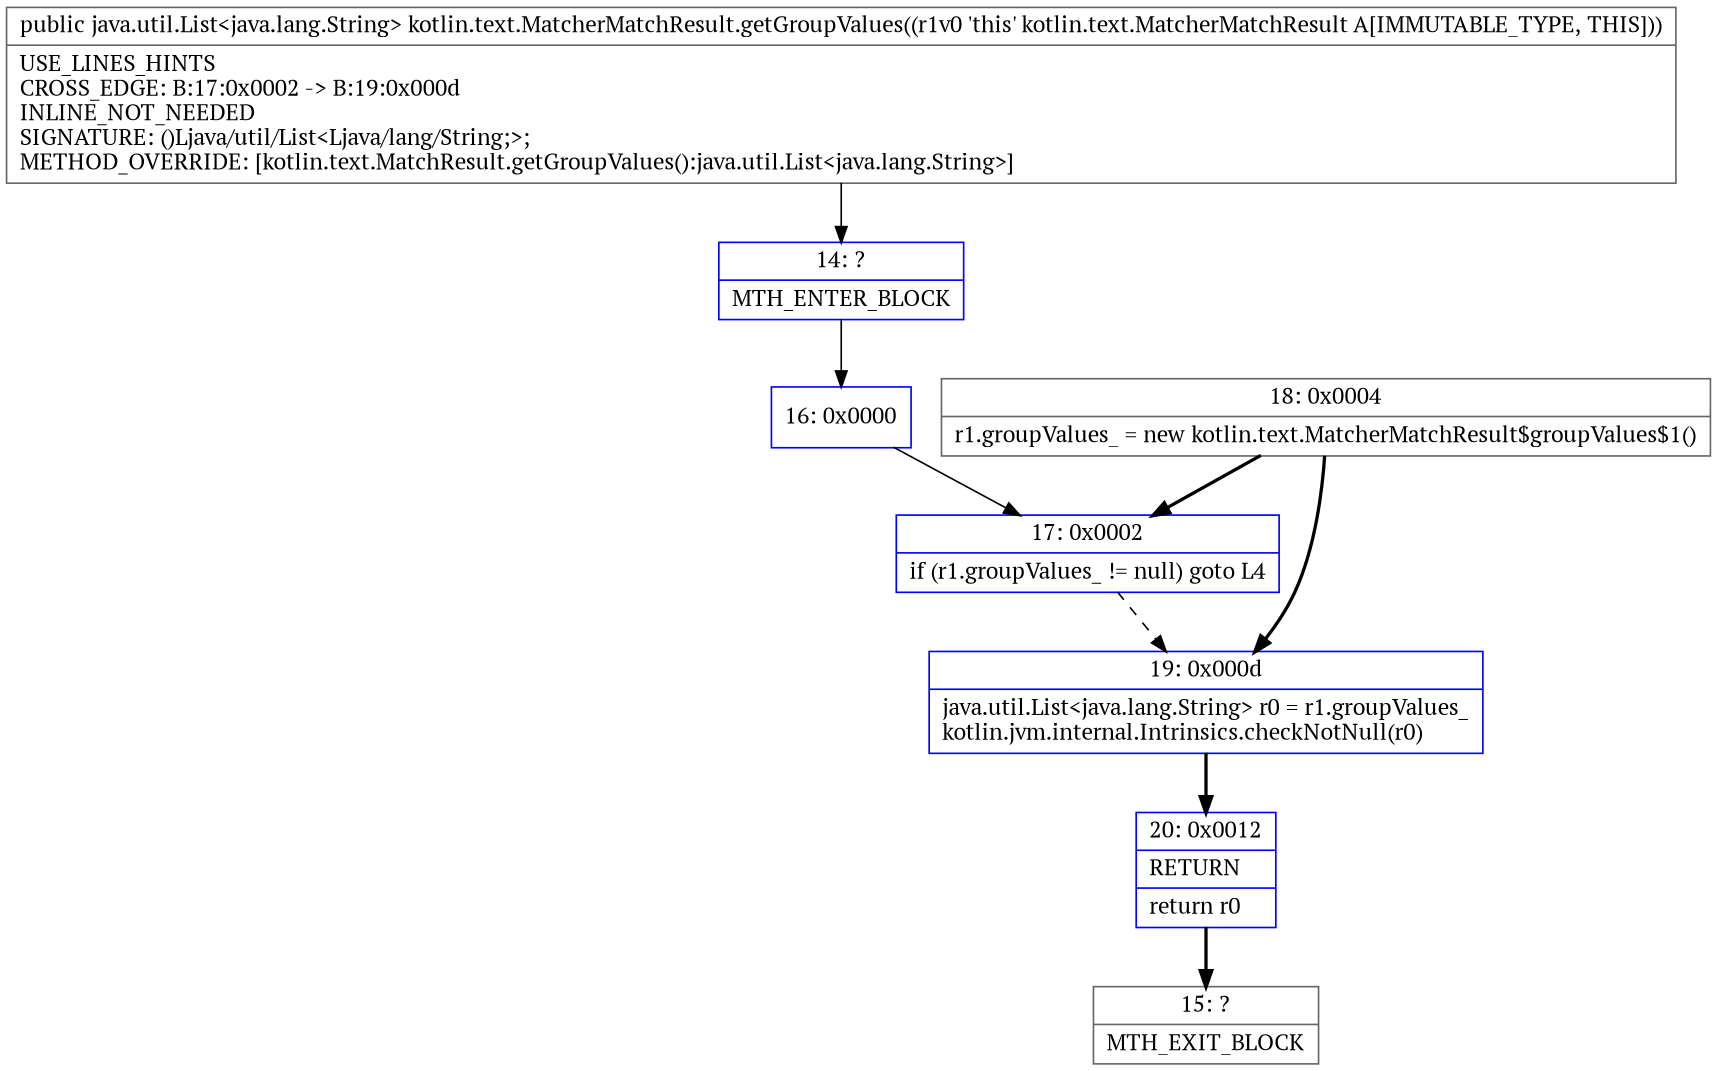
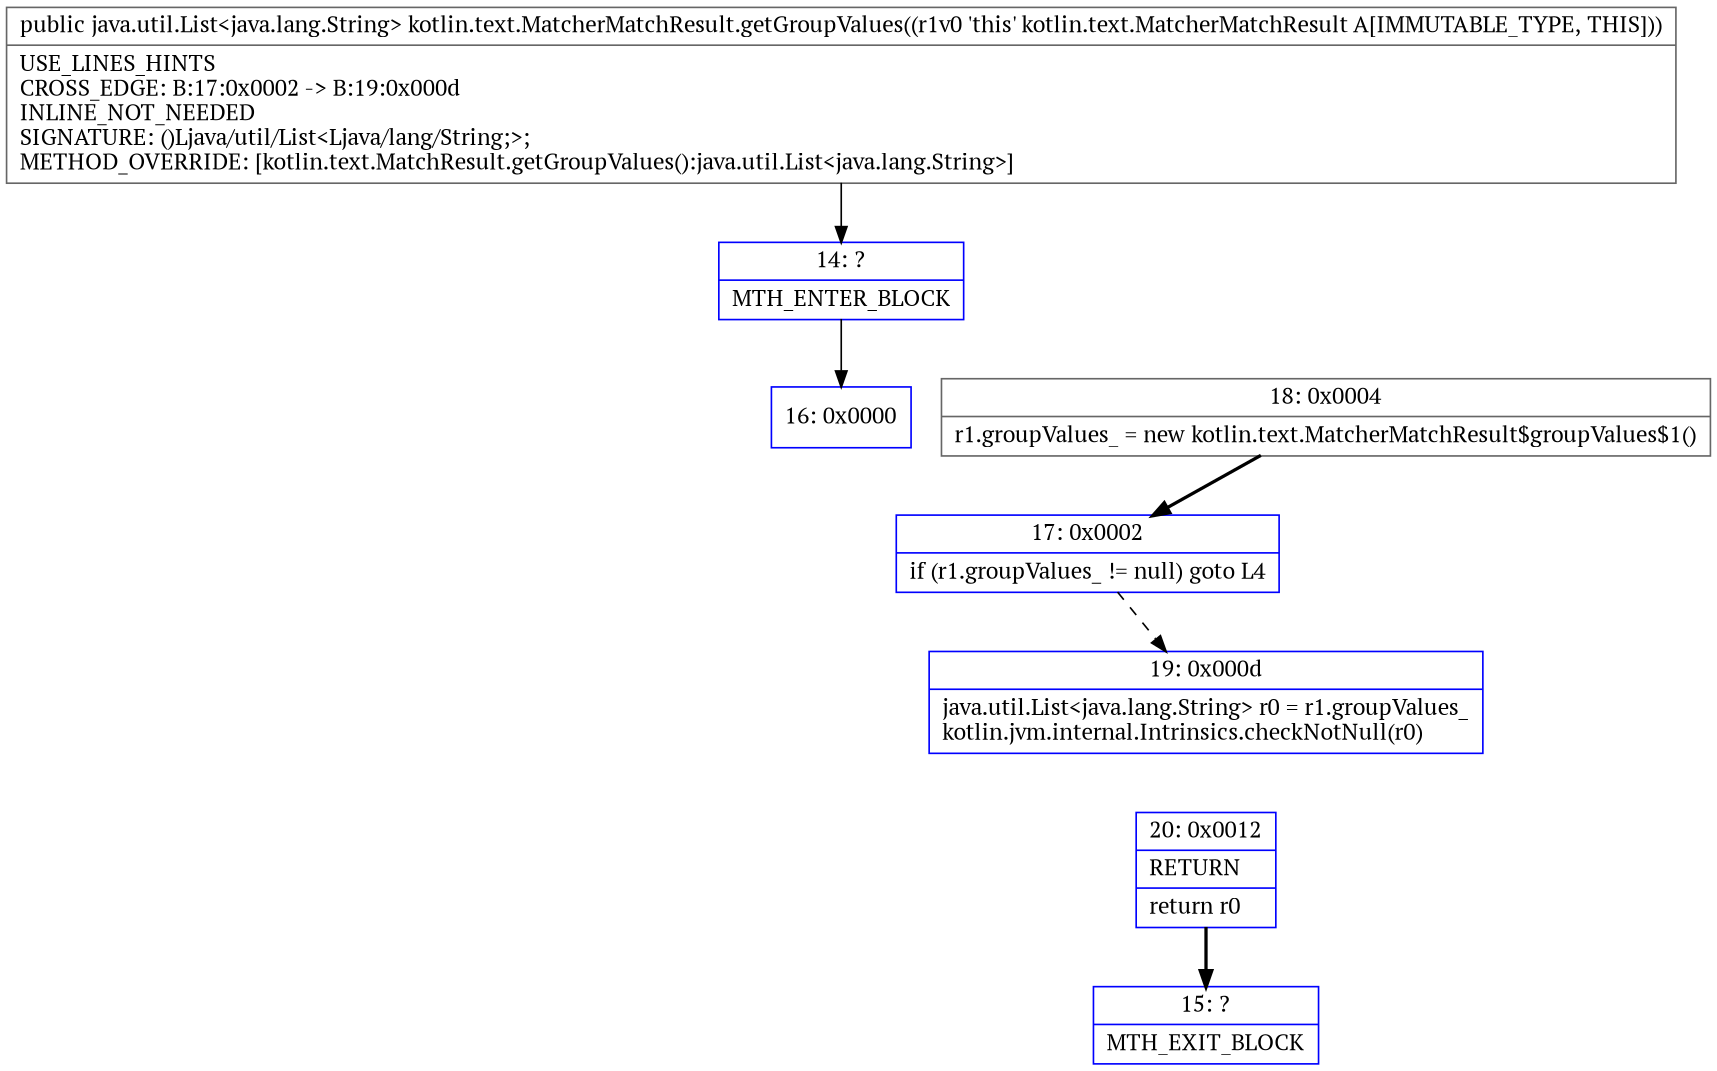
(950, 477) -> none
(1309, 552) -> none
(1206, 775) -> none
(1206, 1025) -> (1206, 1025)
